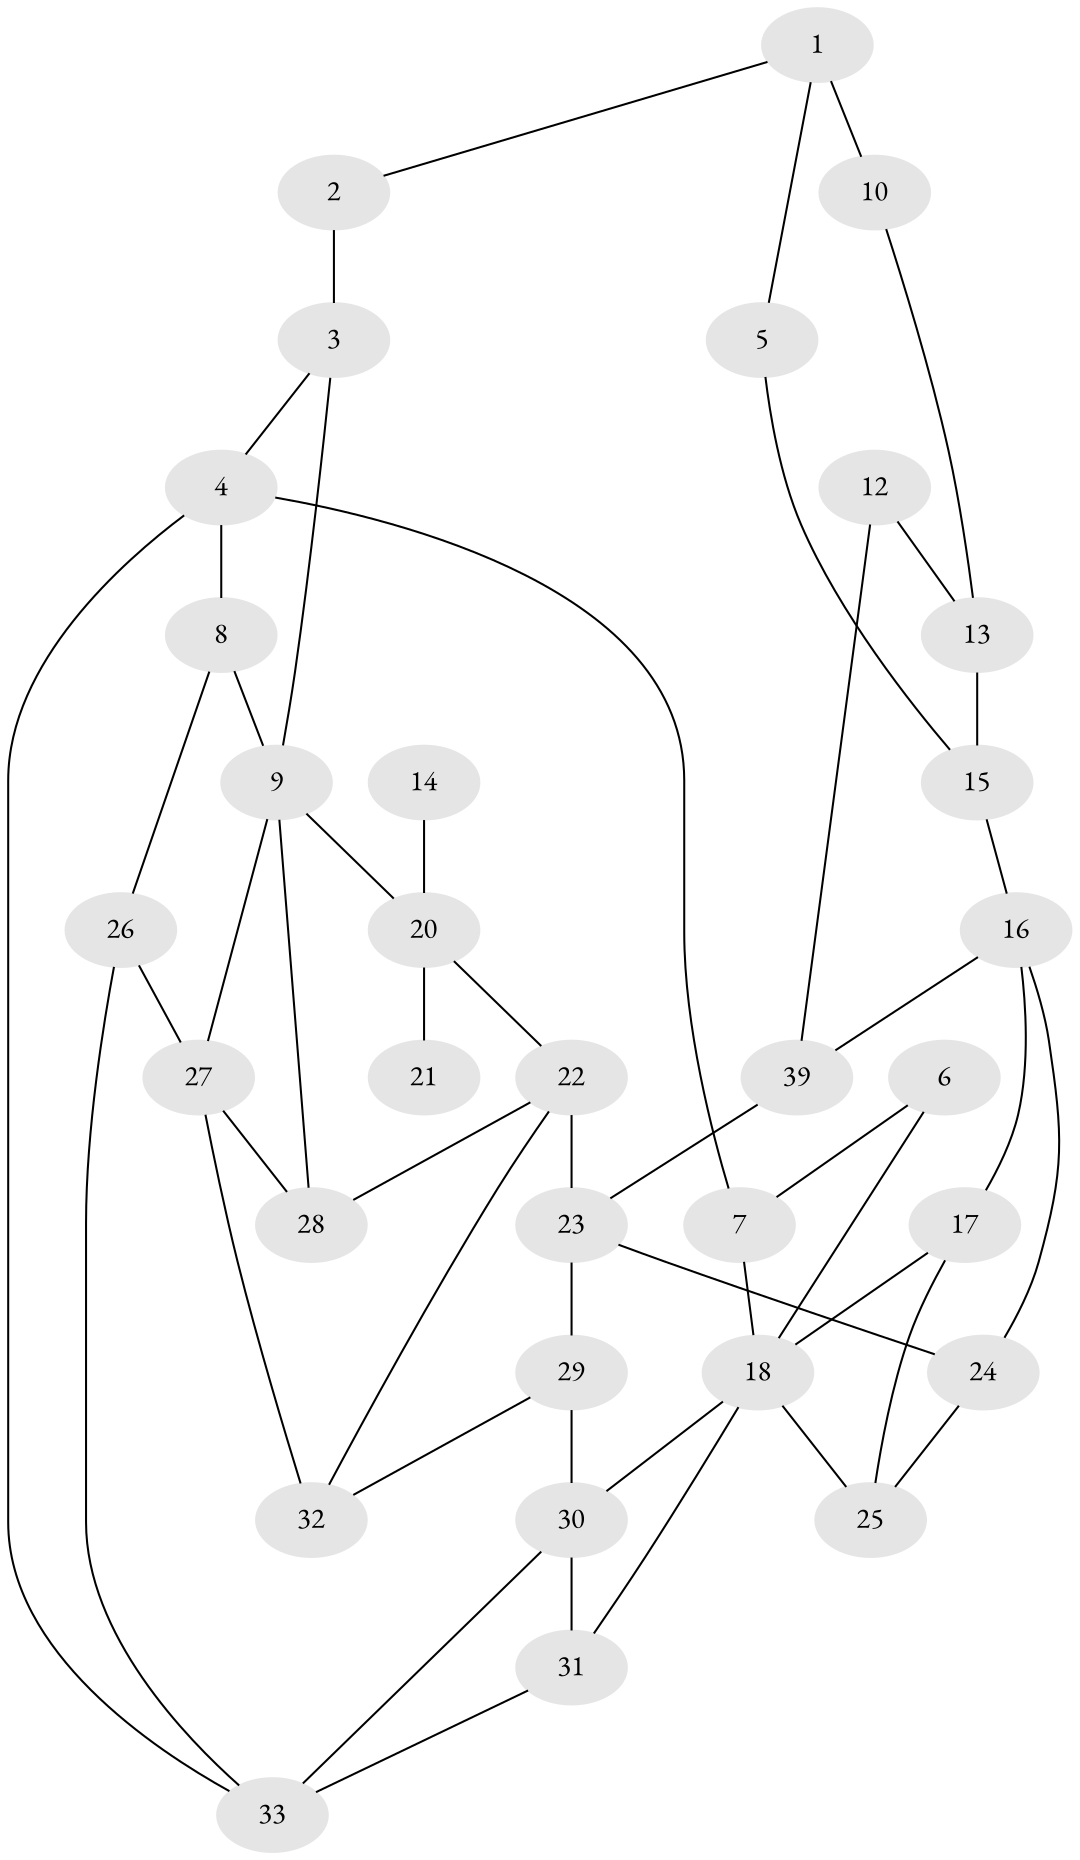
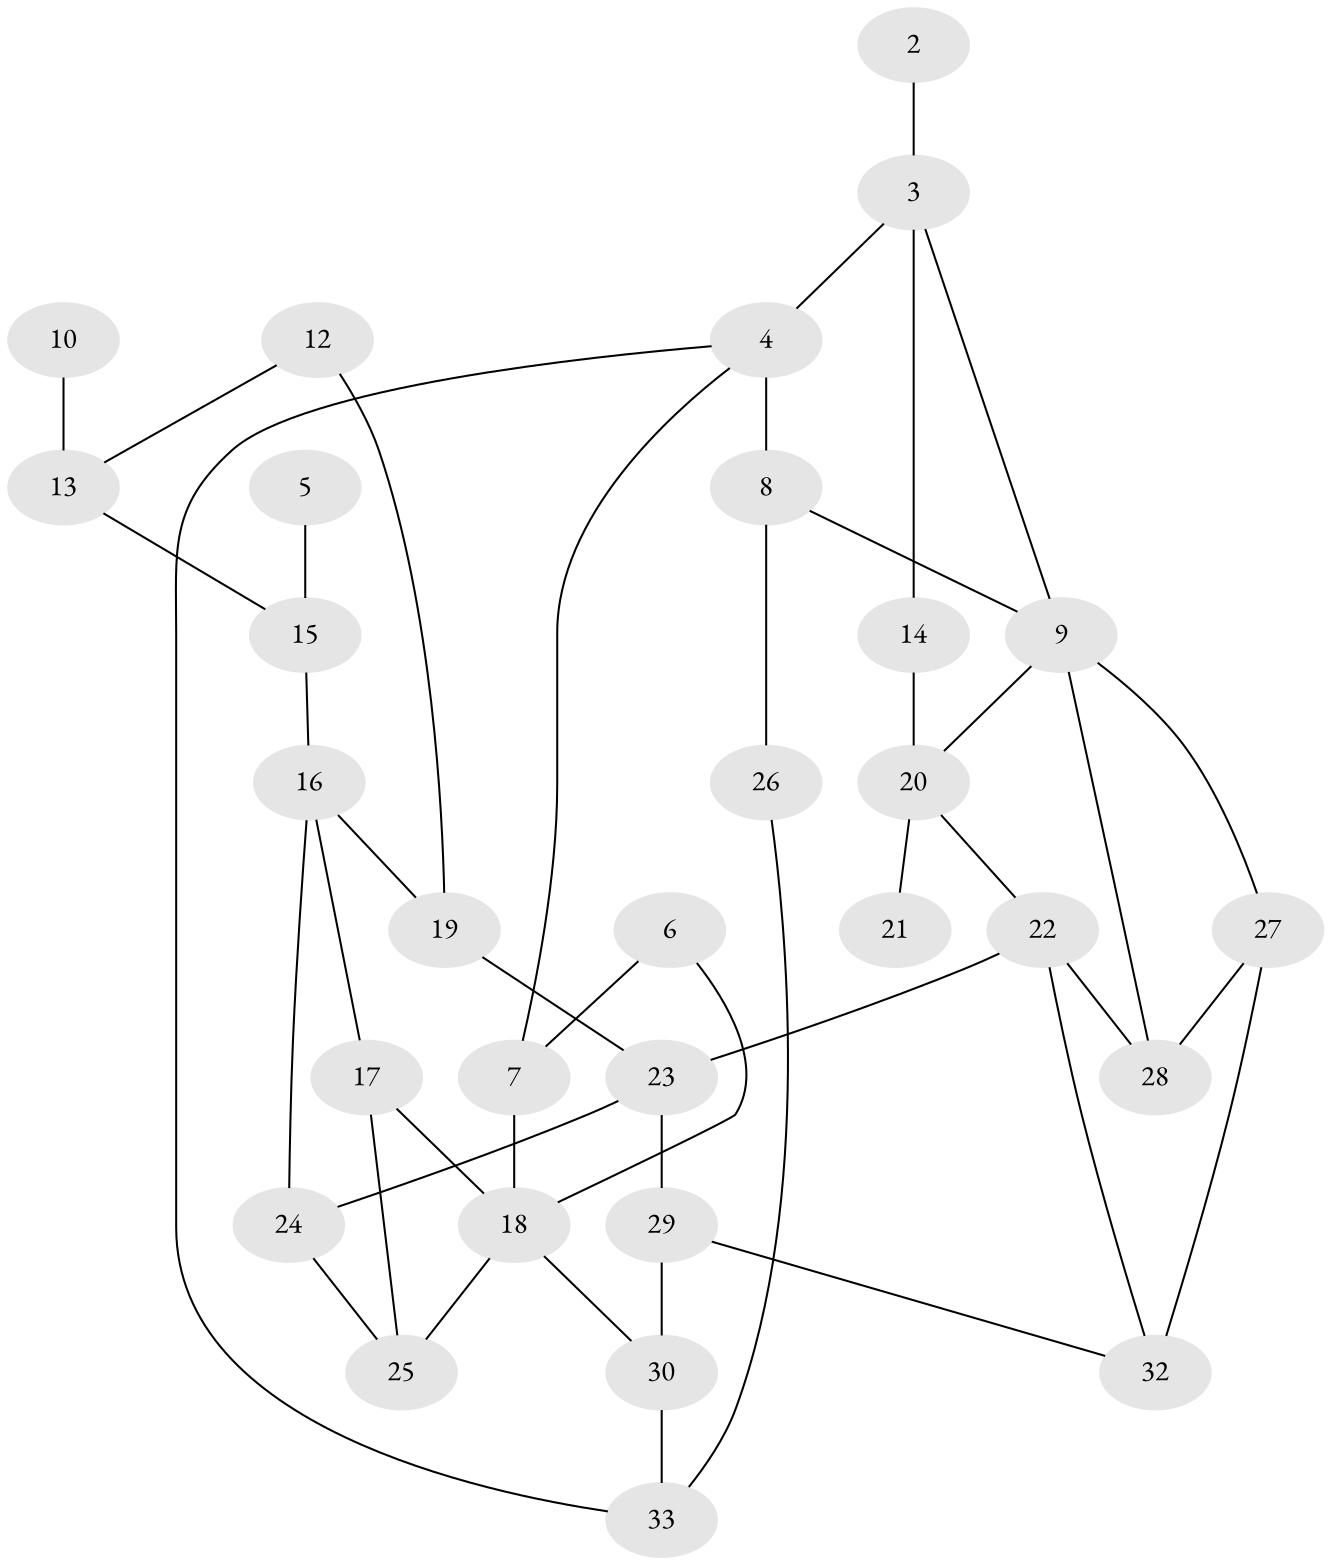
(817, 45) -> none
none -> (914, 414)
(160, 1004) -> none
(797, 1078) -> (445, 930)
(572, 1668) -> none
